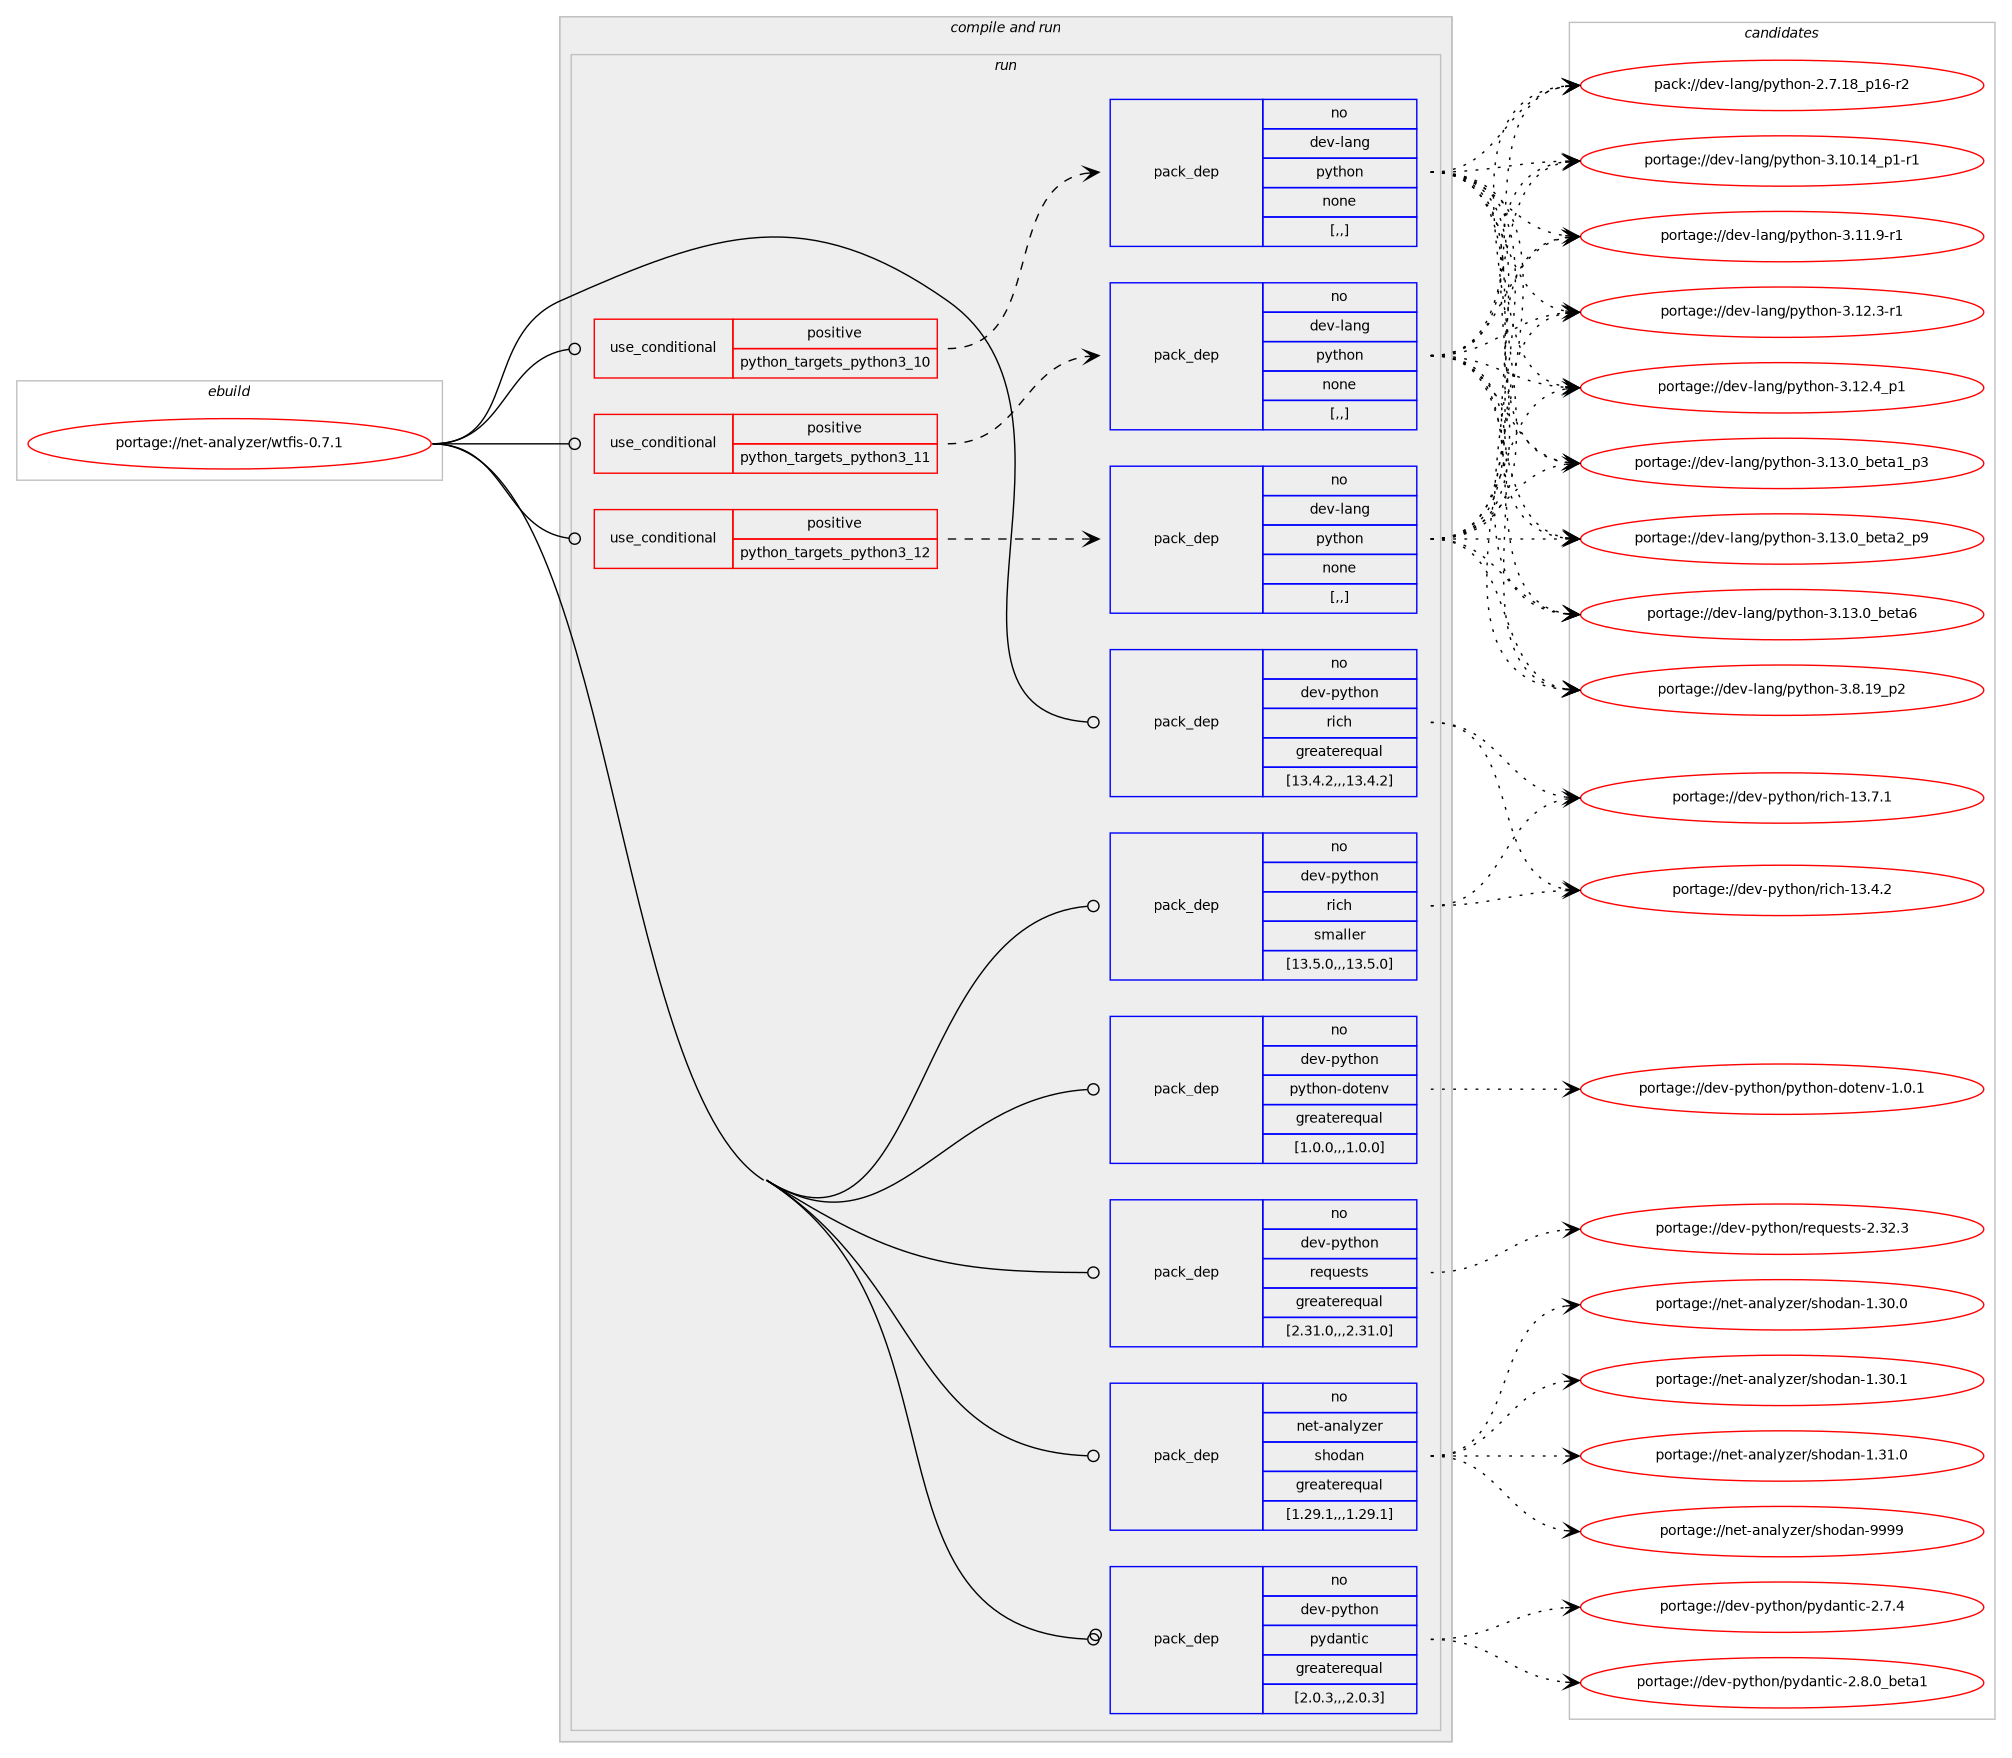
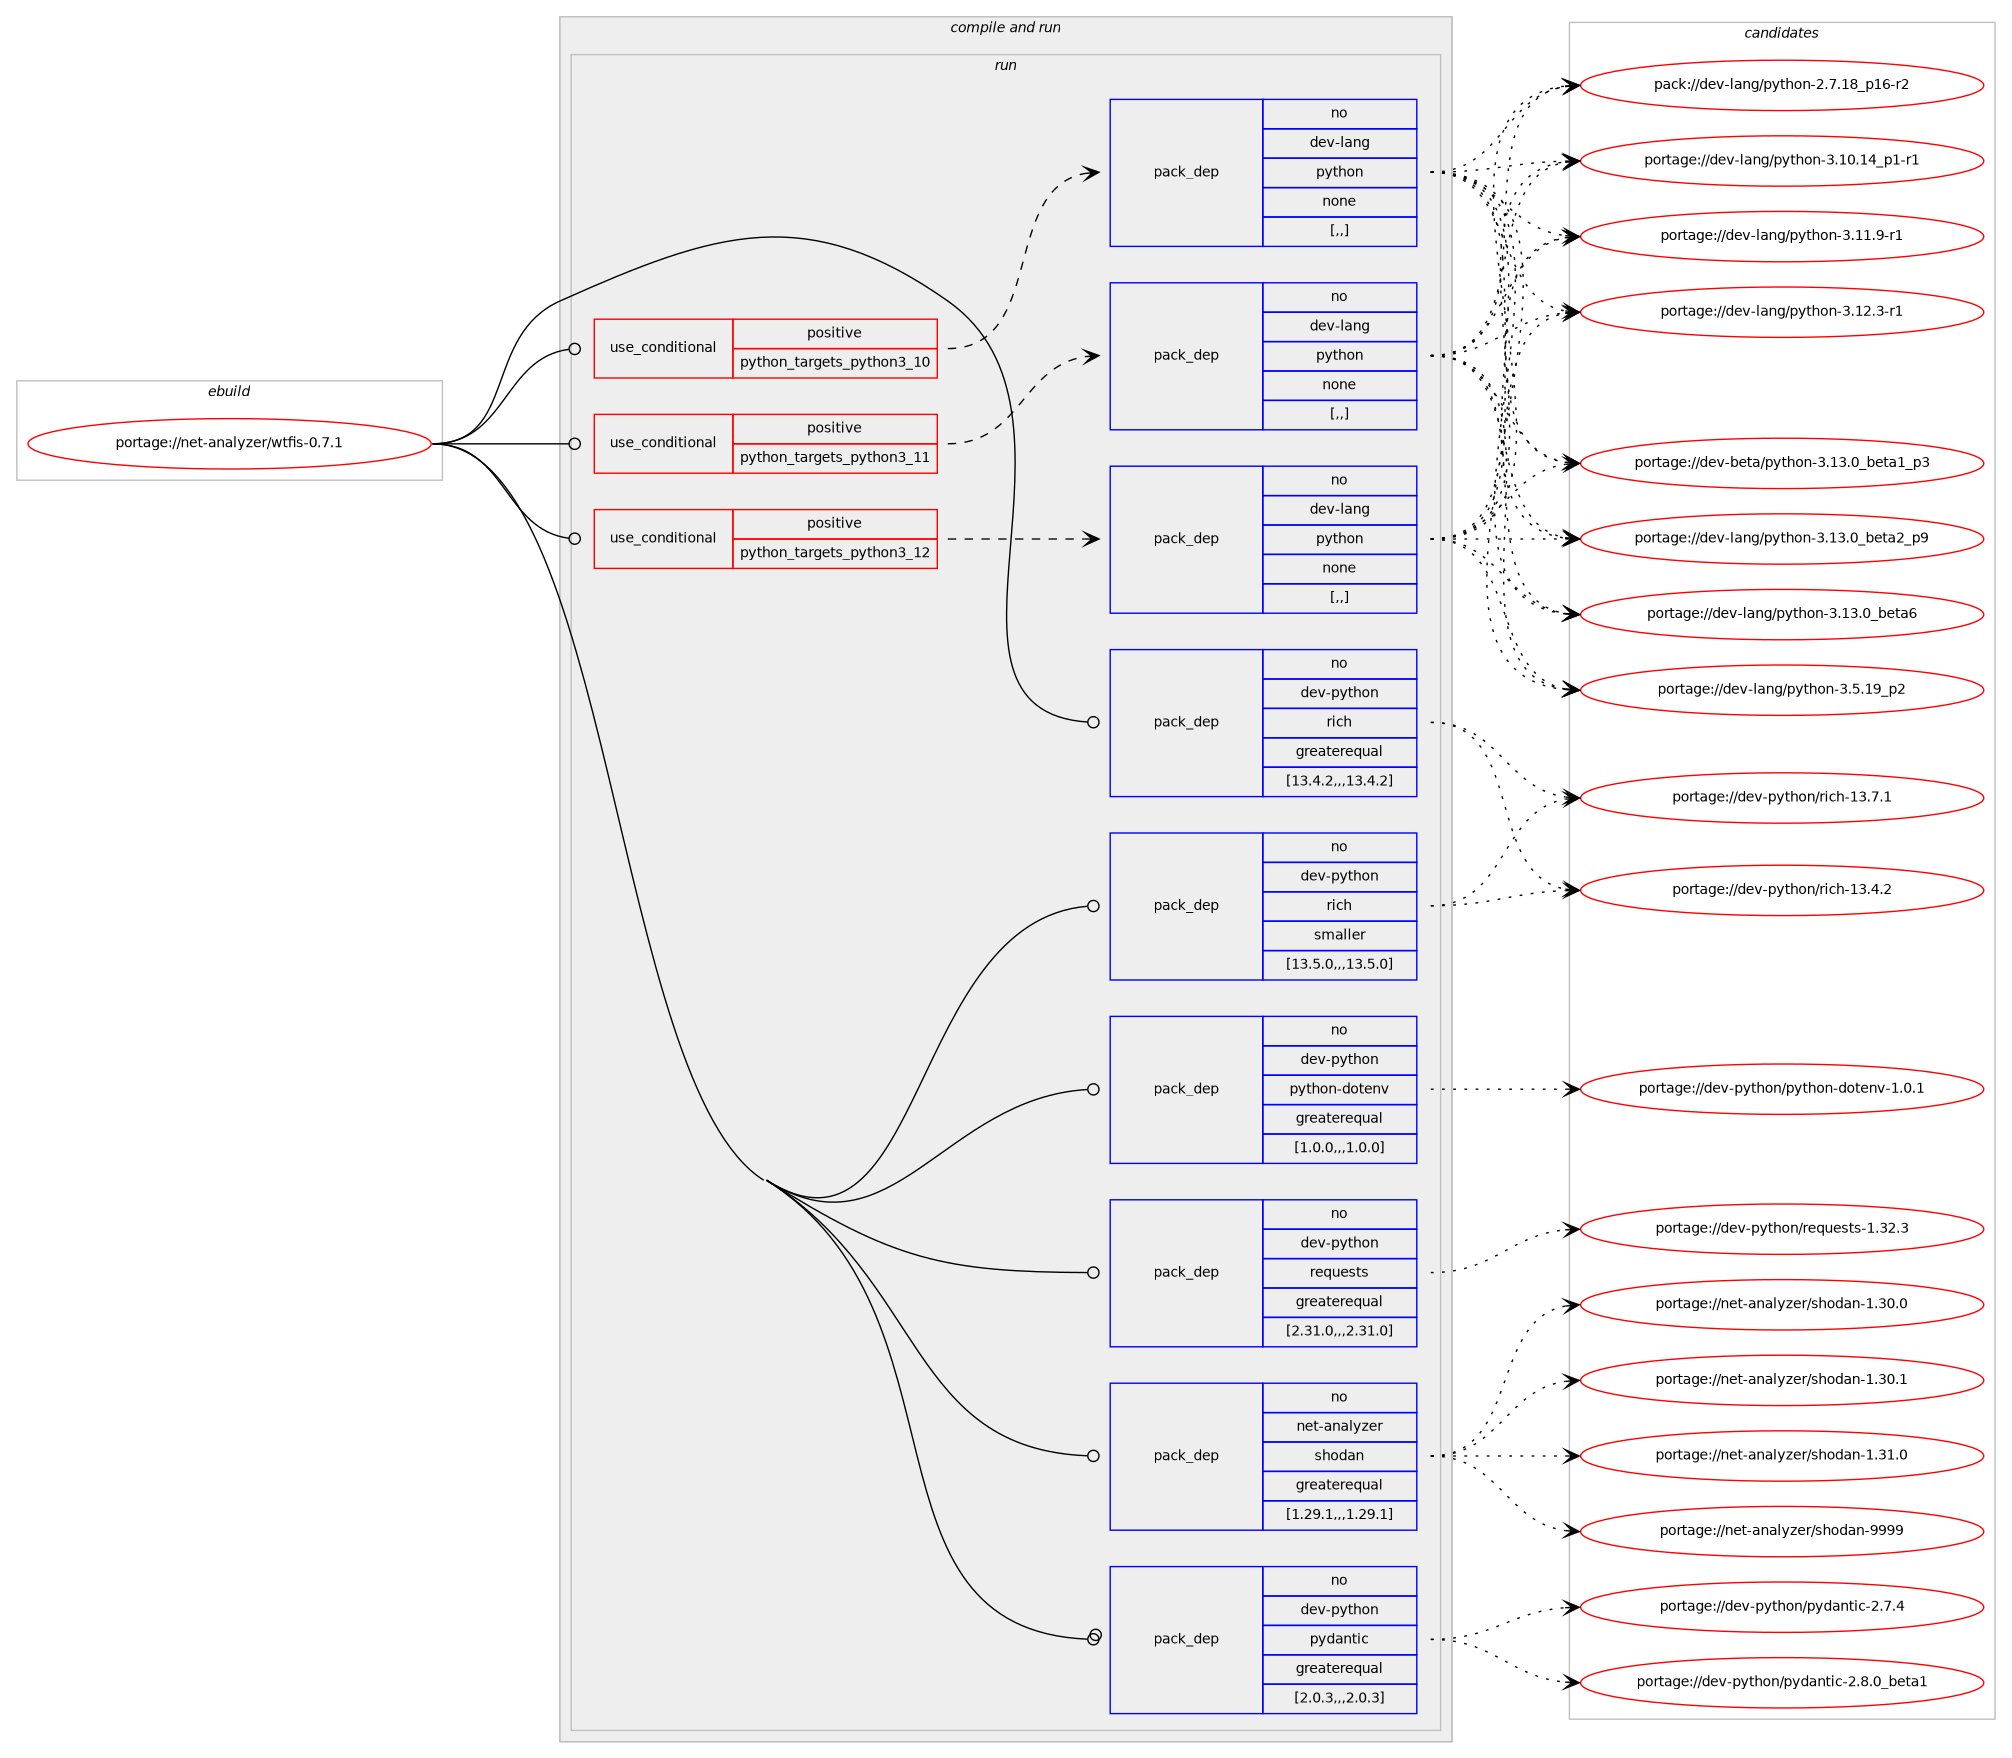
(1782, 388) -> none
(1782, 463) -> (1782, 463)
(1782, 690) -> (1782, 690)
(1782, 1229) -> (1782, 1229)
